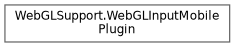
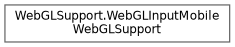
(117, 23) -> (117, 23)
